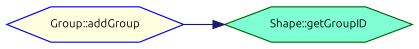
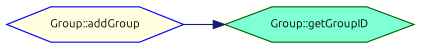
(318, 25) -> (319, 25)
